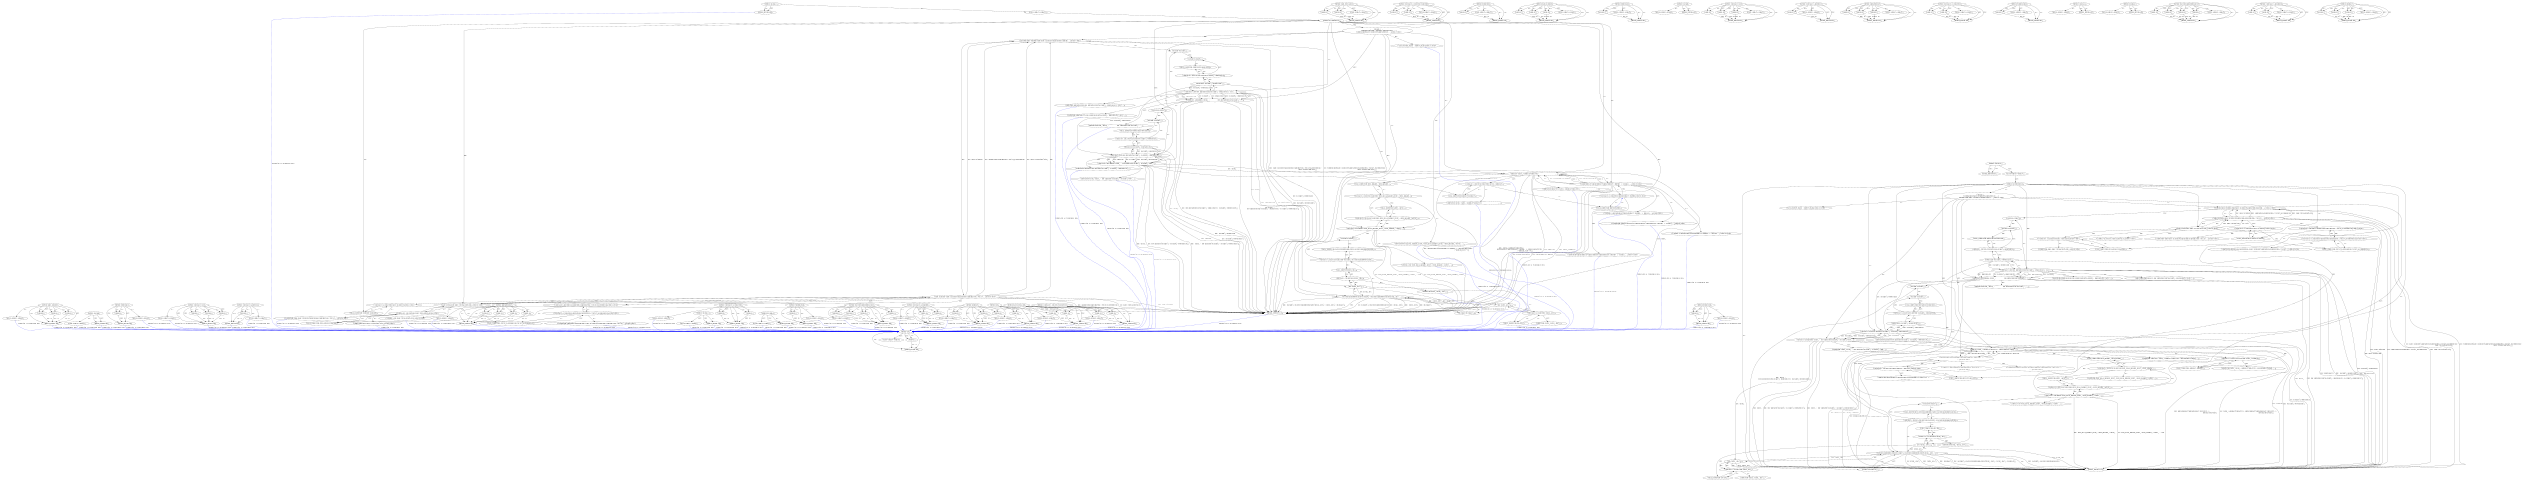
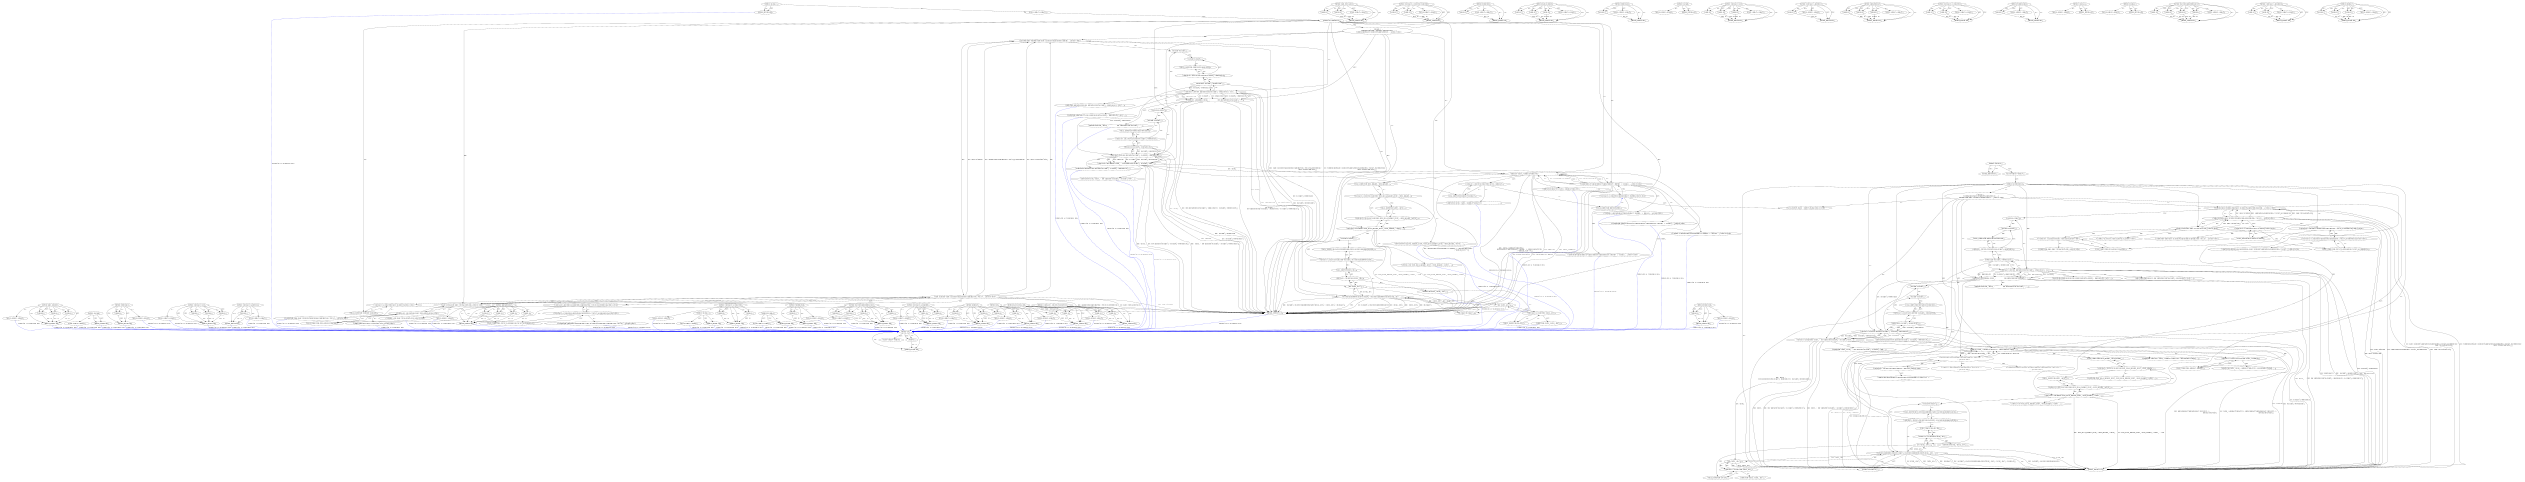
(1417, 46) -> none
(1615, 201) -> (1703, 207)
(1963, 378) -> none
